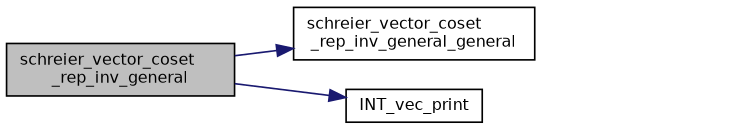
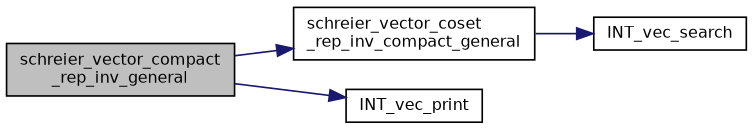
(414, 34) -> (414, 34)
none -> (670, 34)
(121, 70) -> (121, 70)
